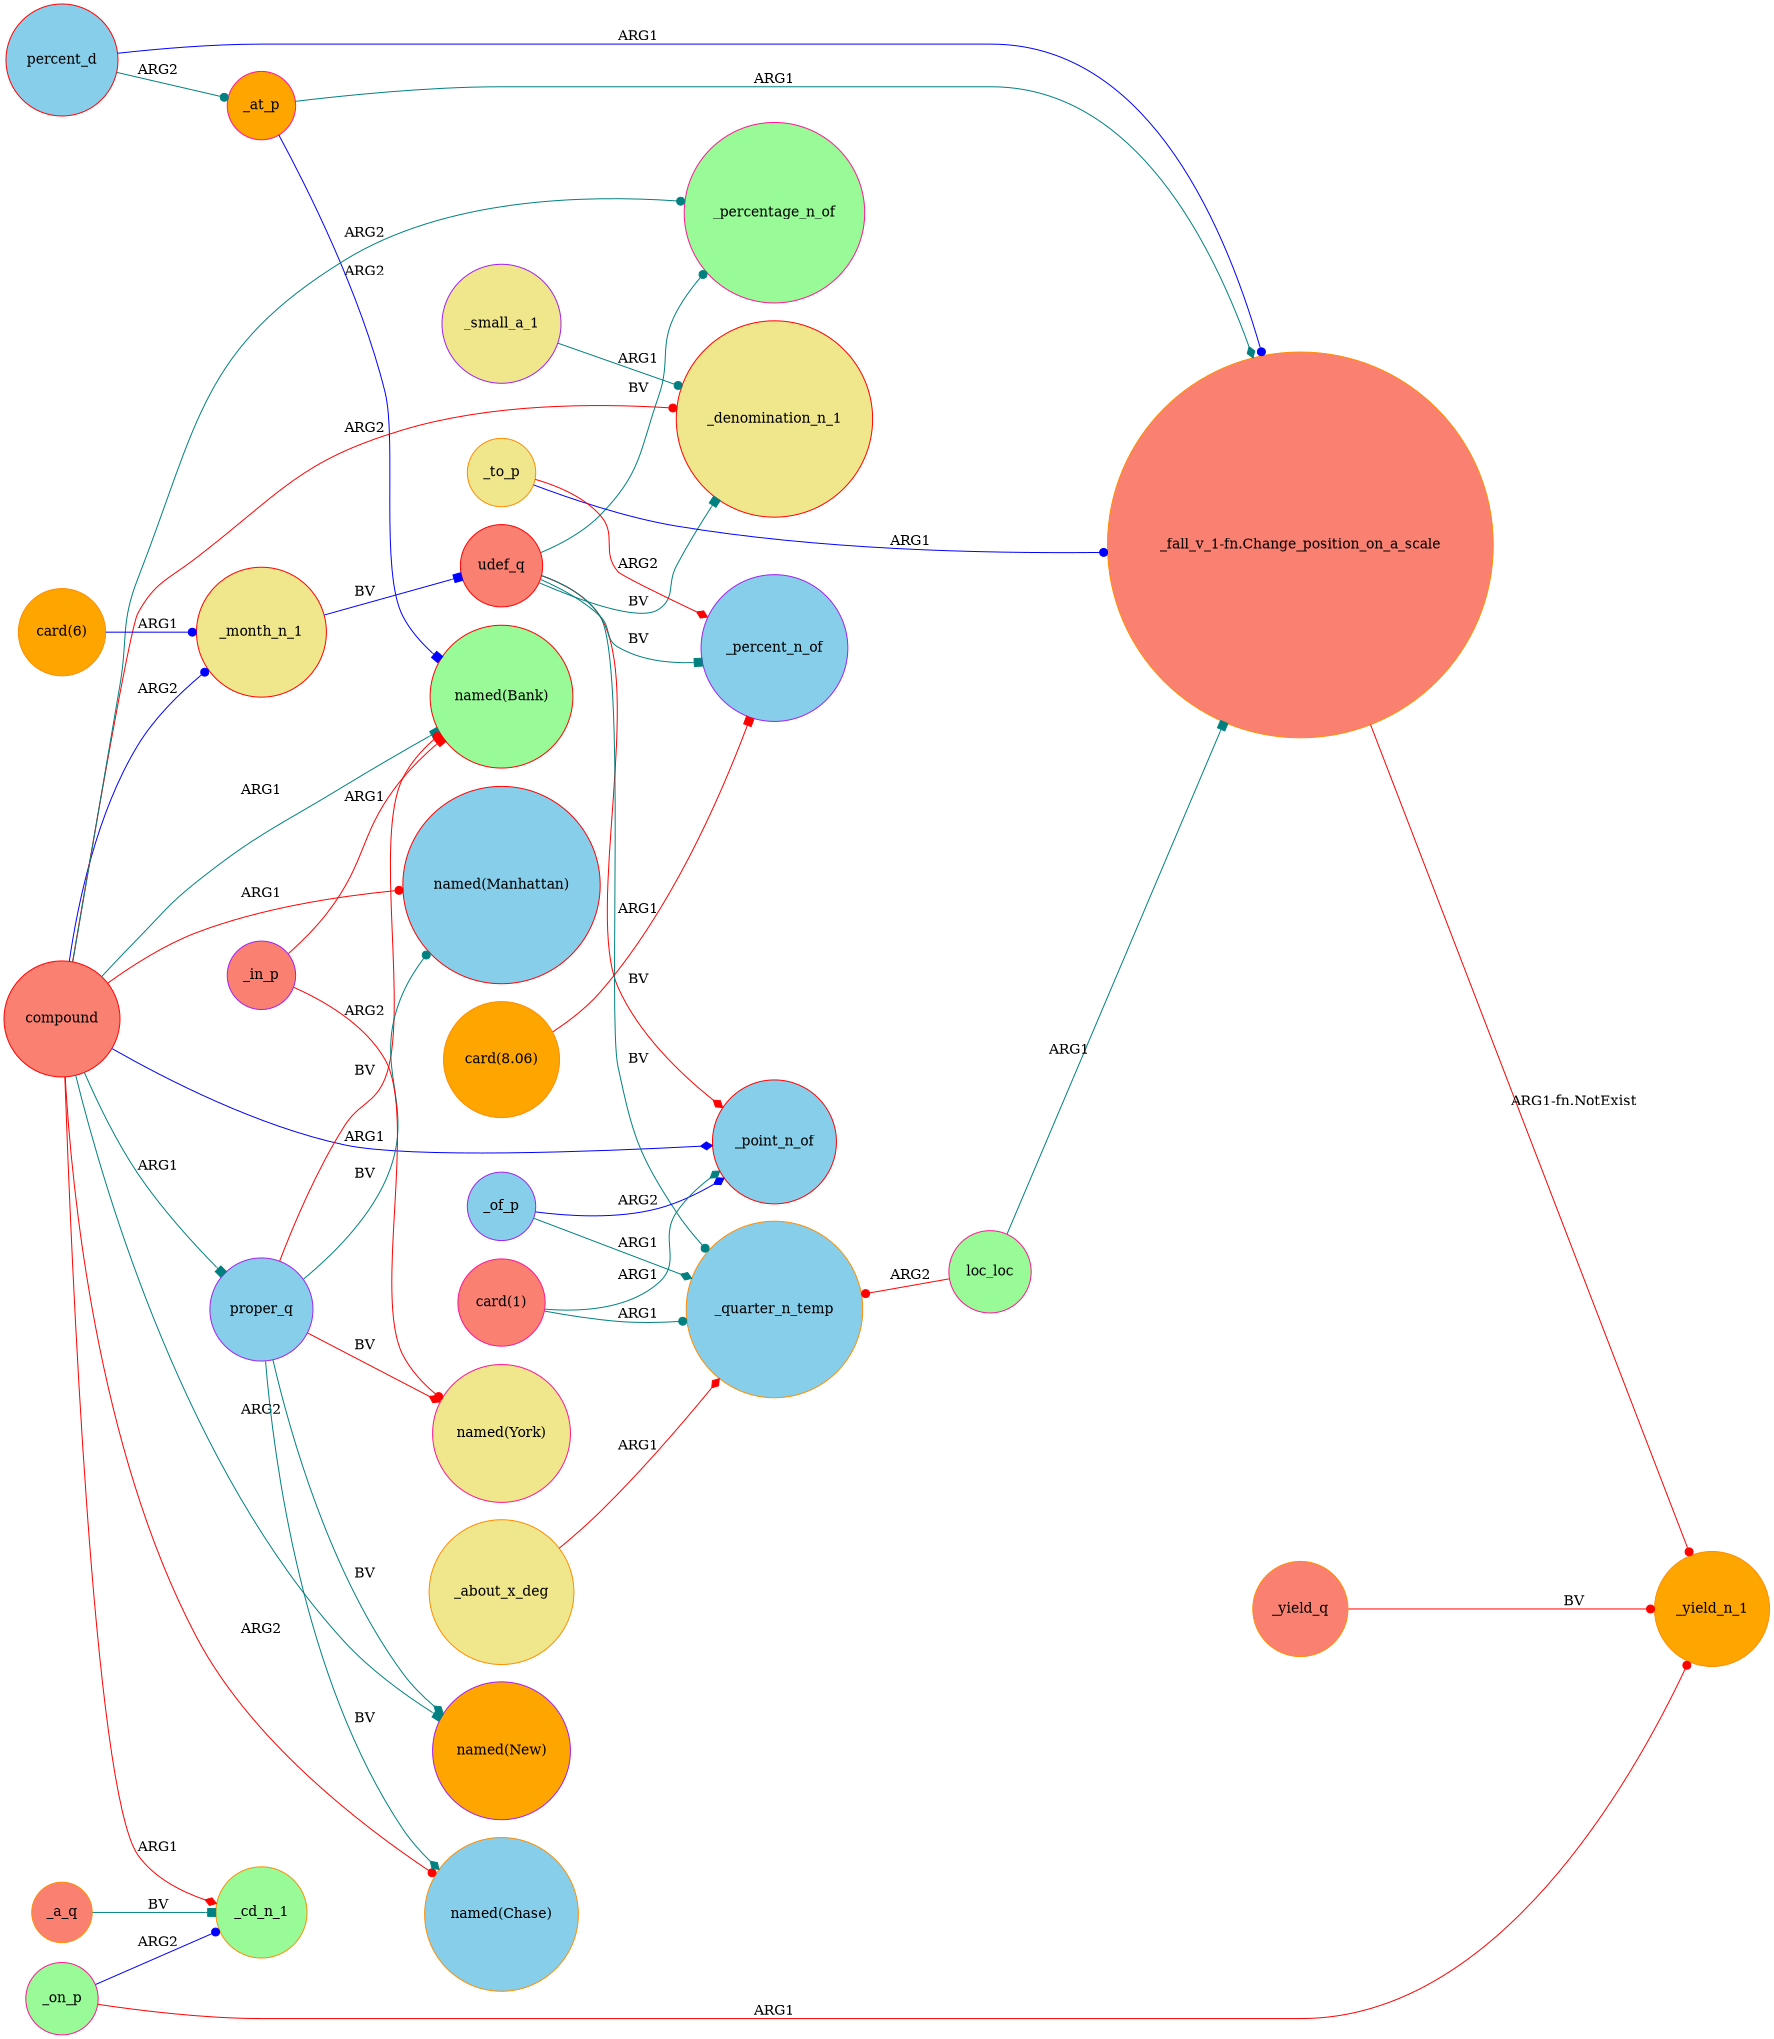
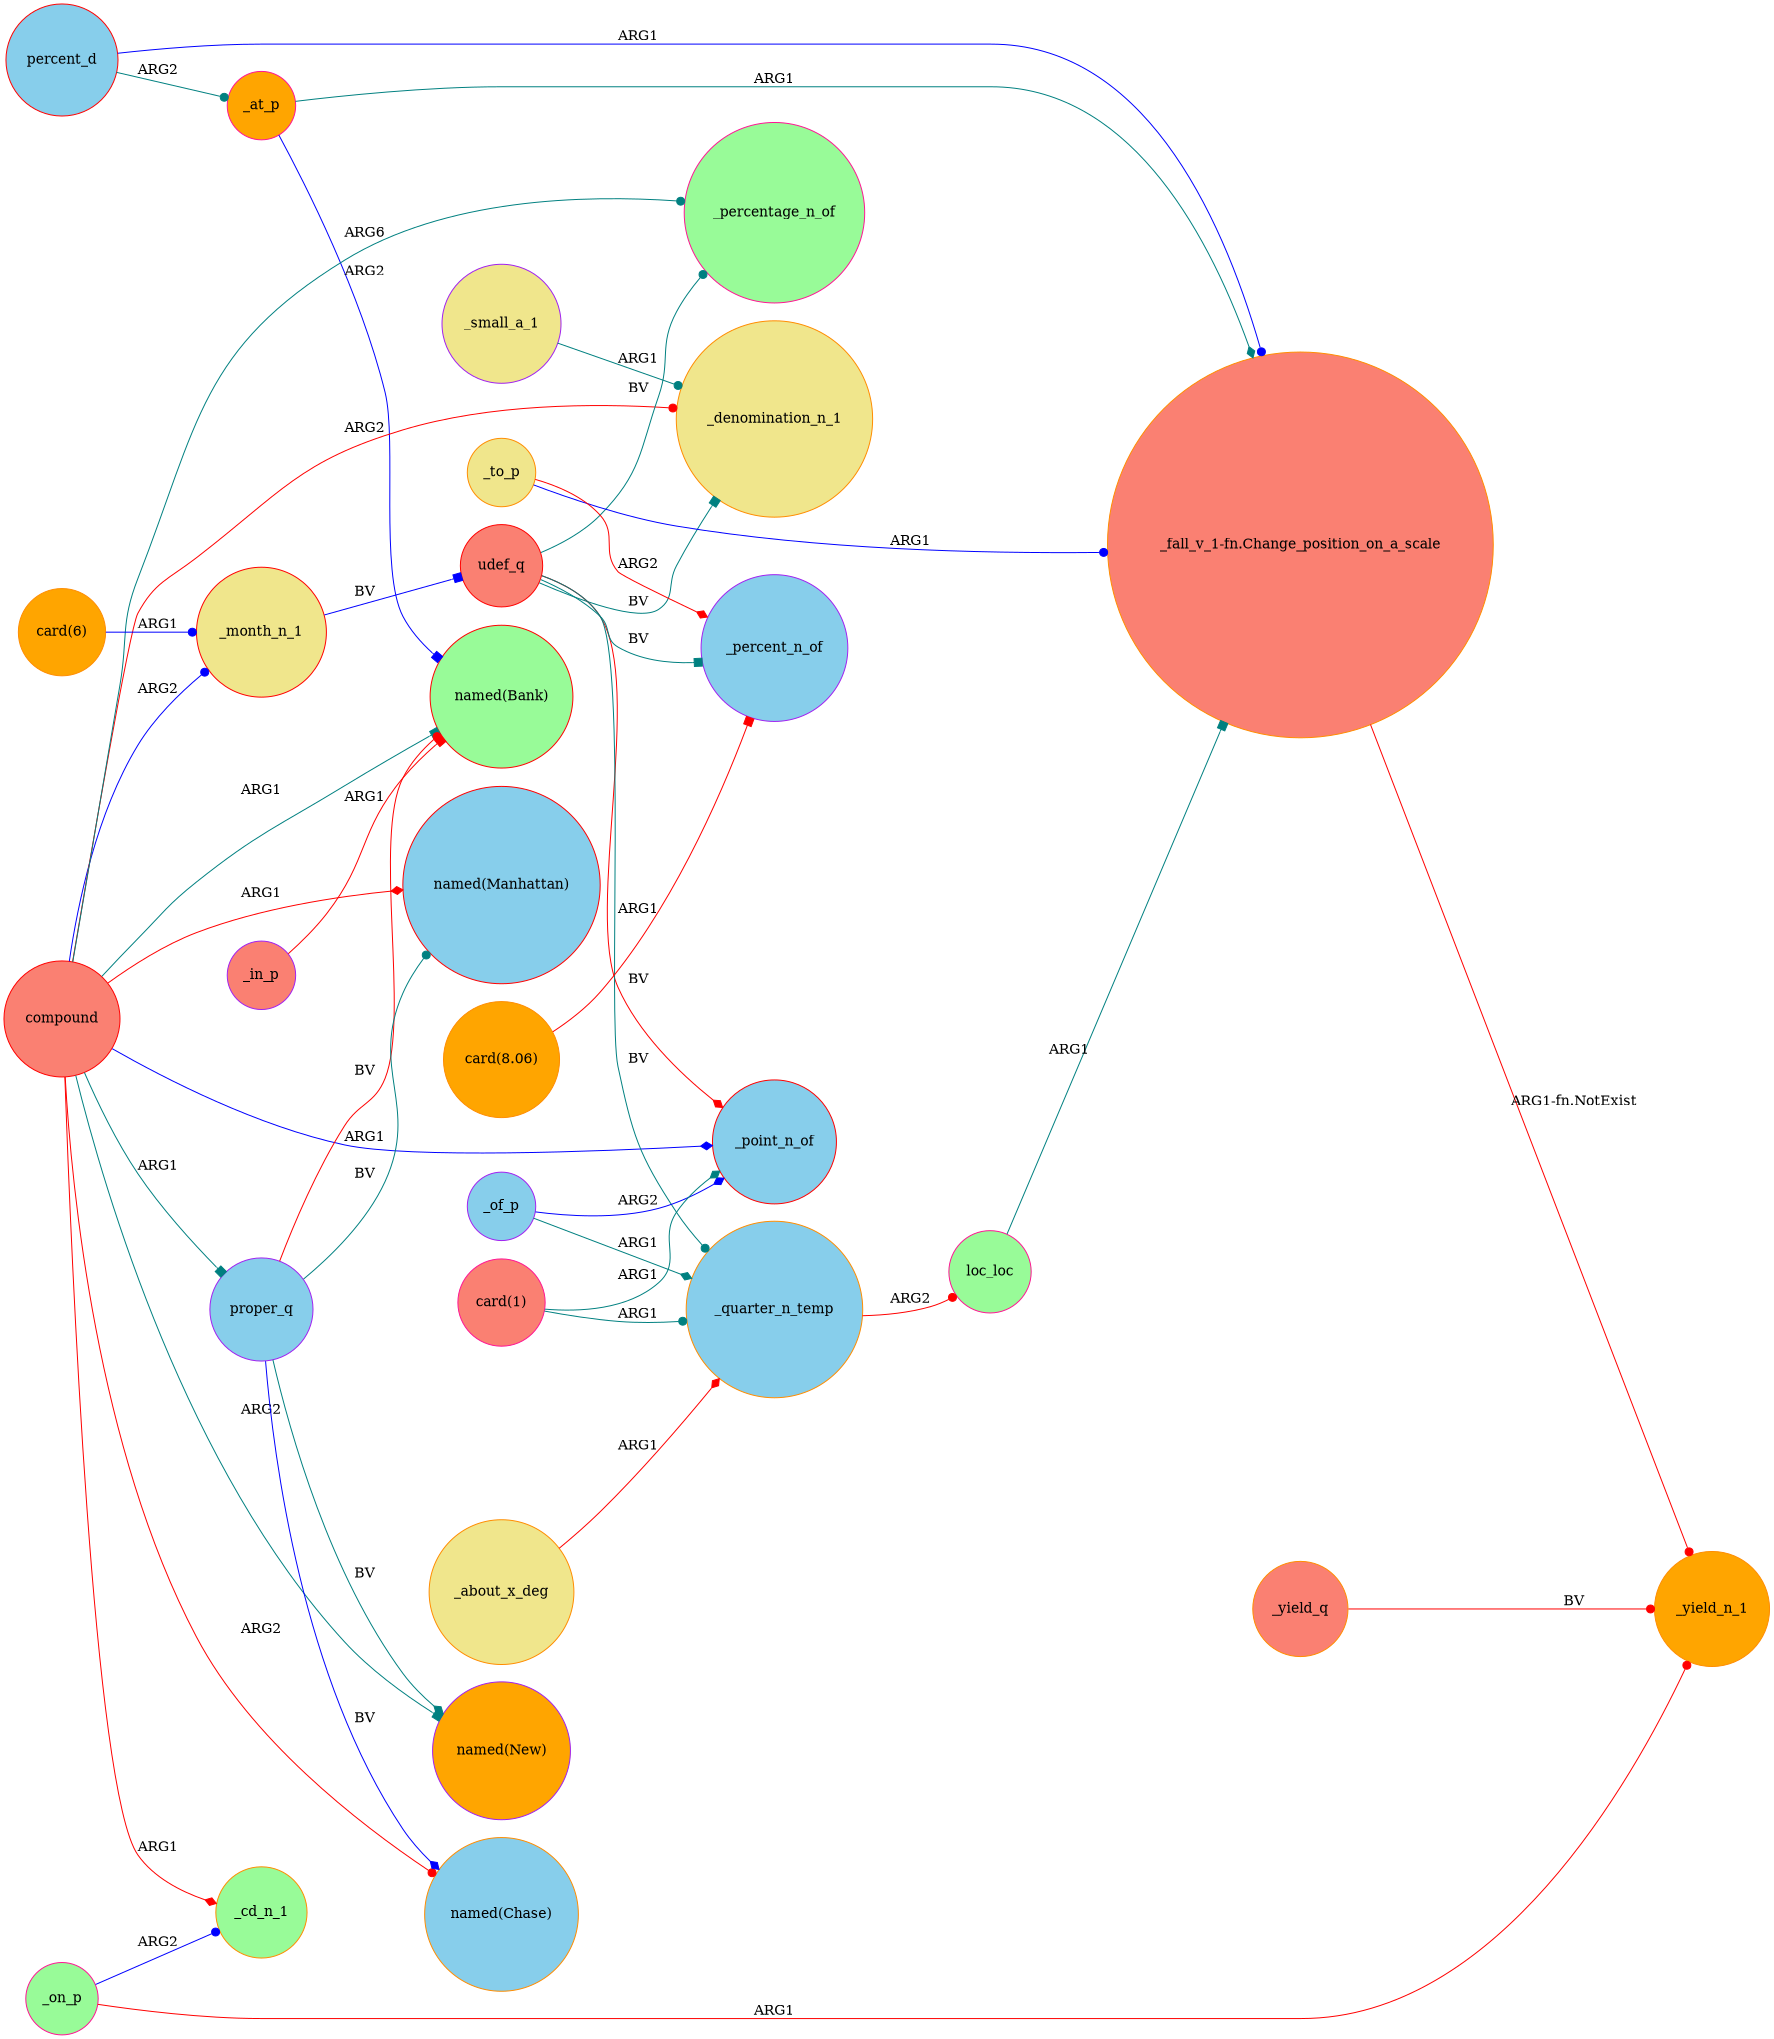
(365, 233) -> (365, 233)
(774, 419) -> (774, 419)
(245, 917) -> (245, 917)
(909, 1286) -> (907, 1312)
(502, 1433) -> none
(313, 1624) -> (313, 1624)
(62, 1912) -> none
